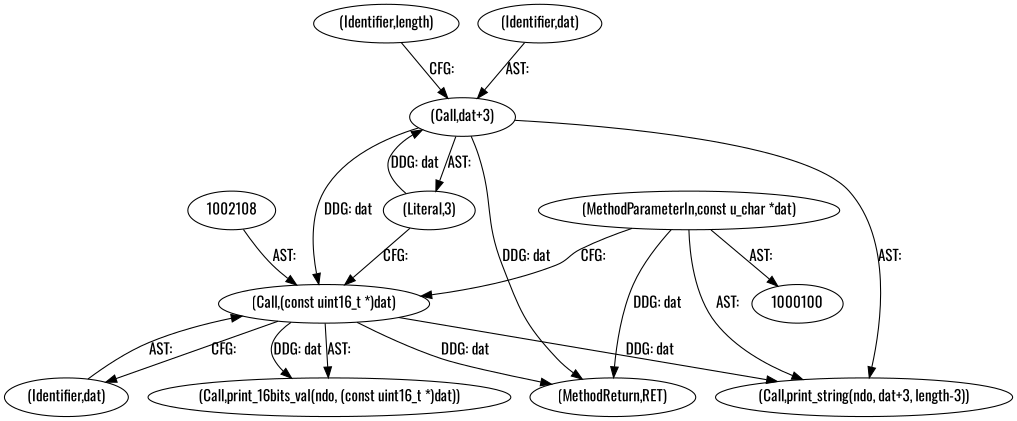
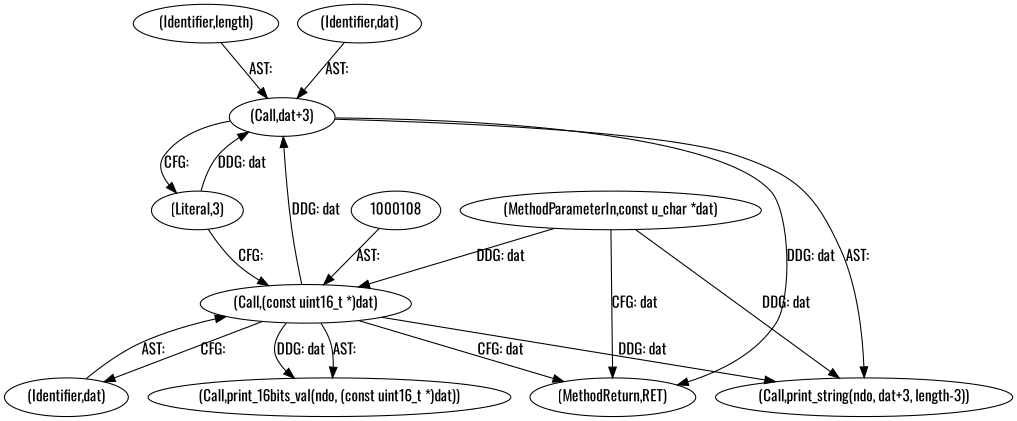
(444, 70) -> (262, 70)
(461, 164) -> (179, 164)
(333, 178) -> (290, 216)
(232, 210) -> (396, 210)
(595, 257) -> (501, 257)
(658, 304) -> (635, 304)
(729, 304) -> (787, 304)
(798, 304) -> none
(466, 351) -> (501, 351)
